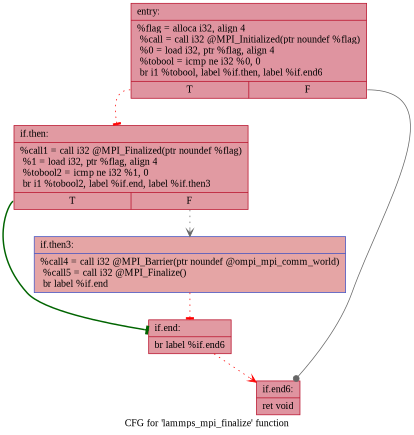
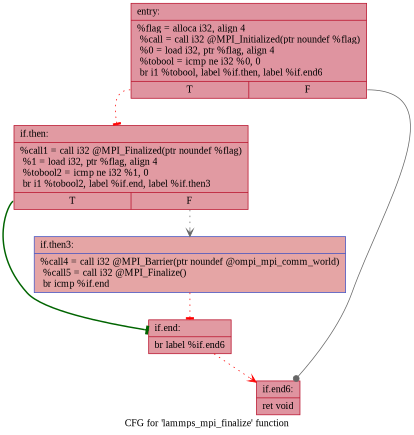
(74, 284) -> (75, 284)
